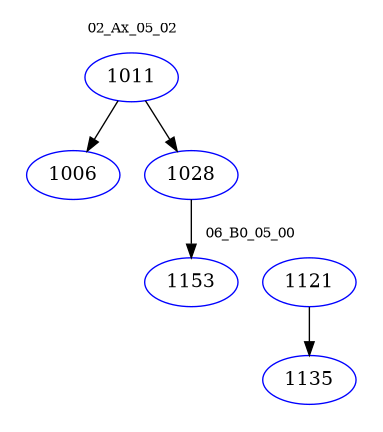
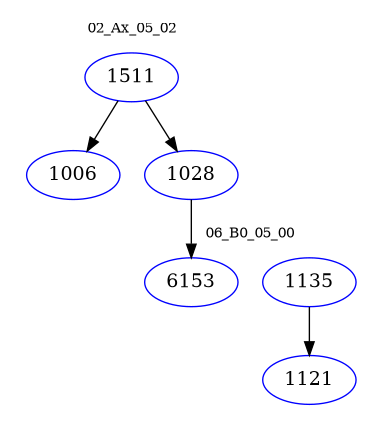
(132, 77) -> (132, 77)
(191, 282) -> (191, 282)
(309, 324) -> (309, 324)
